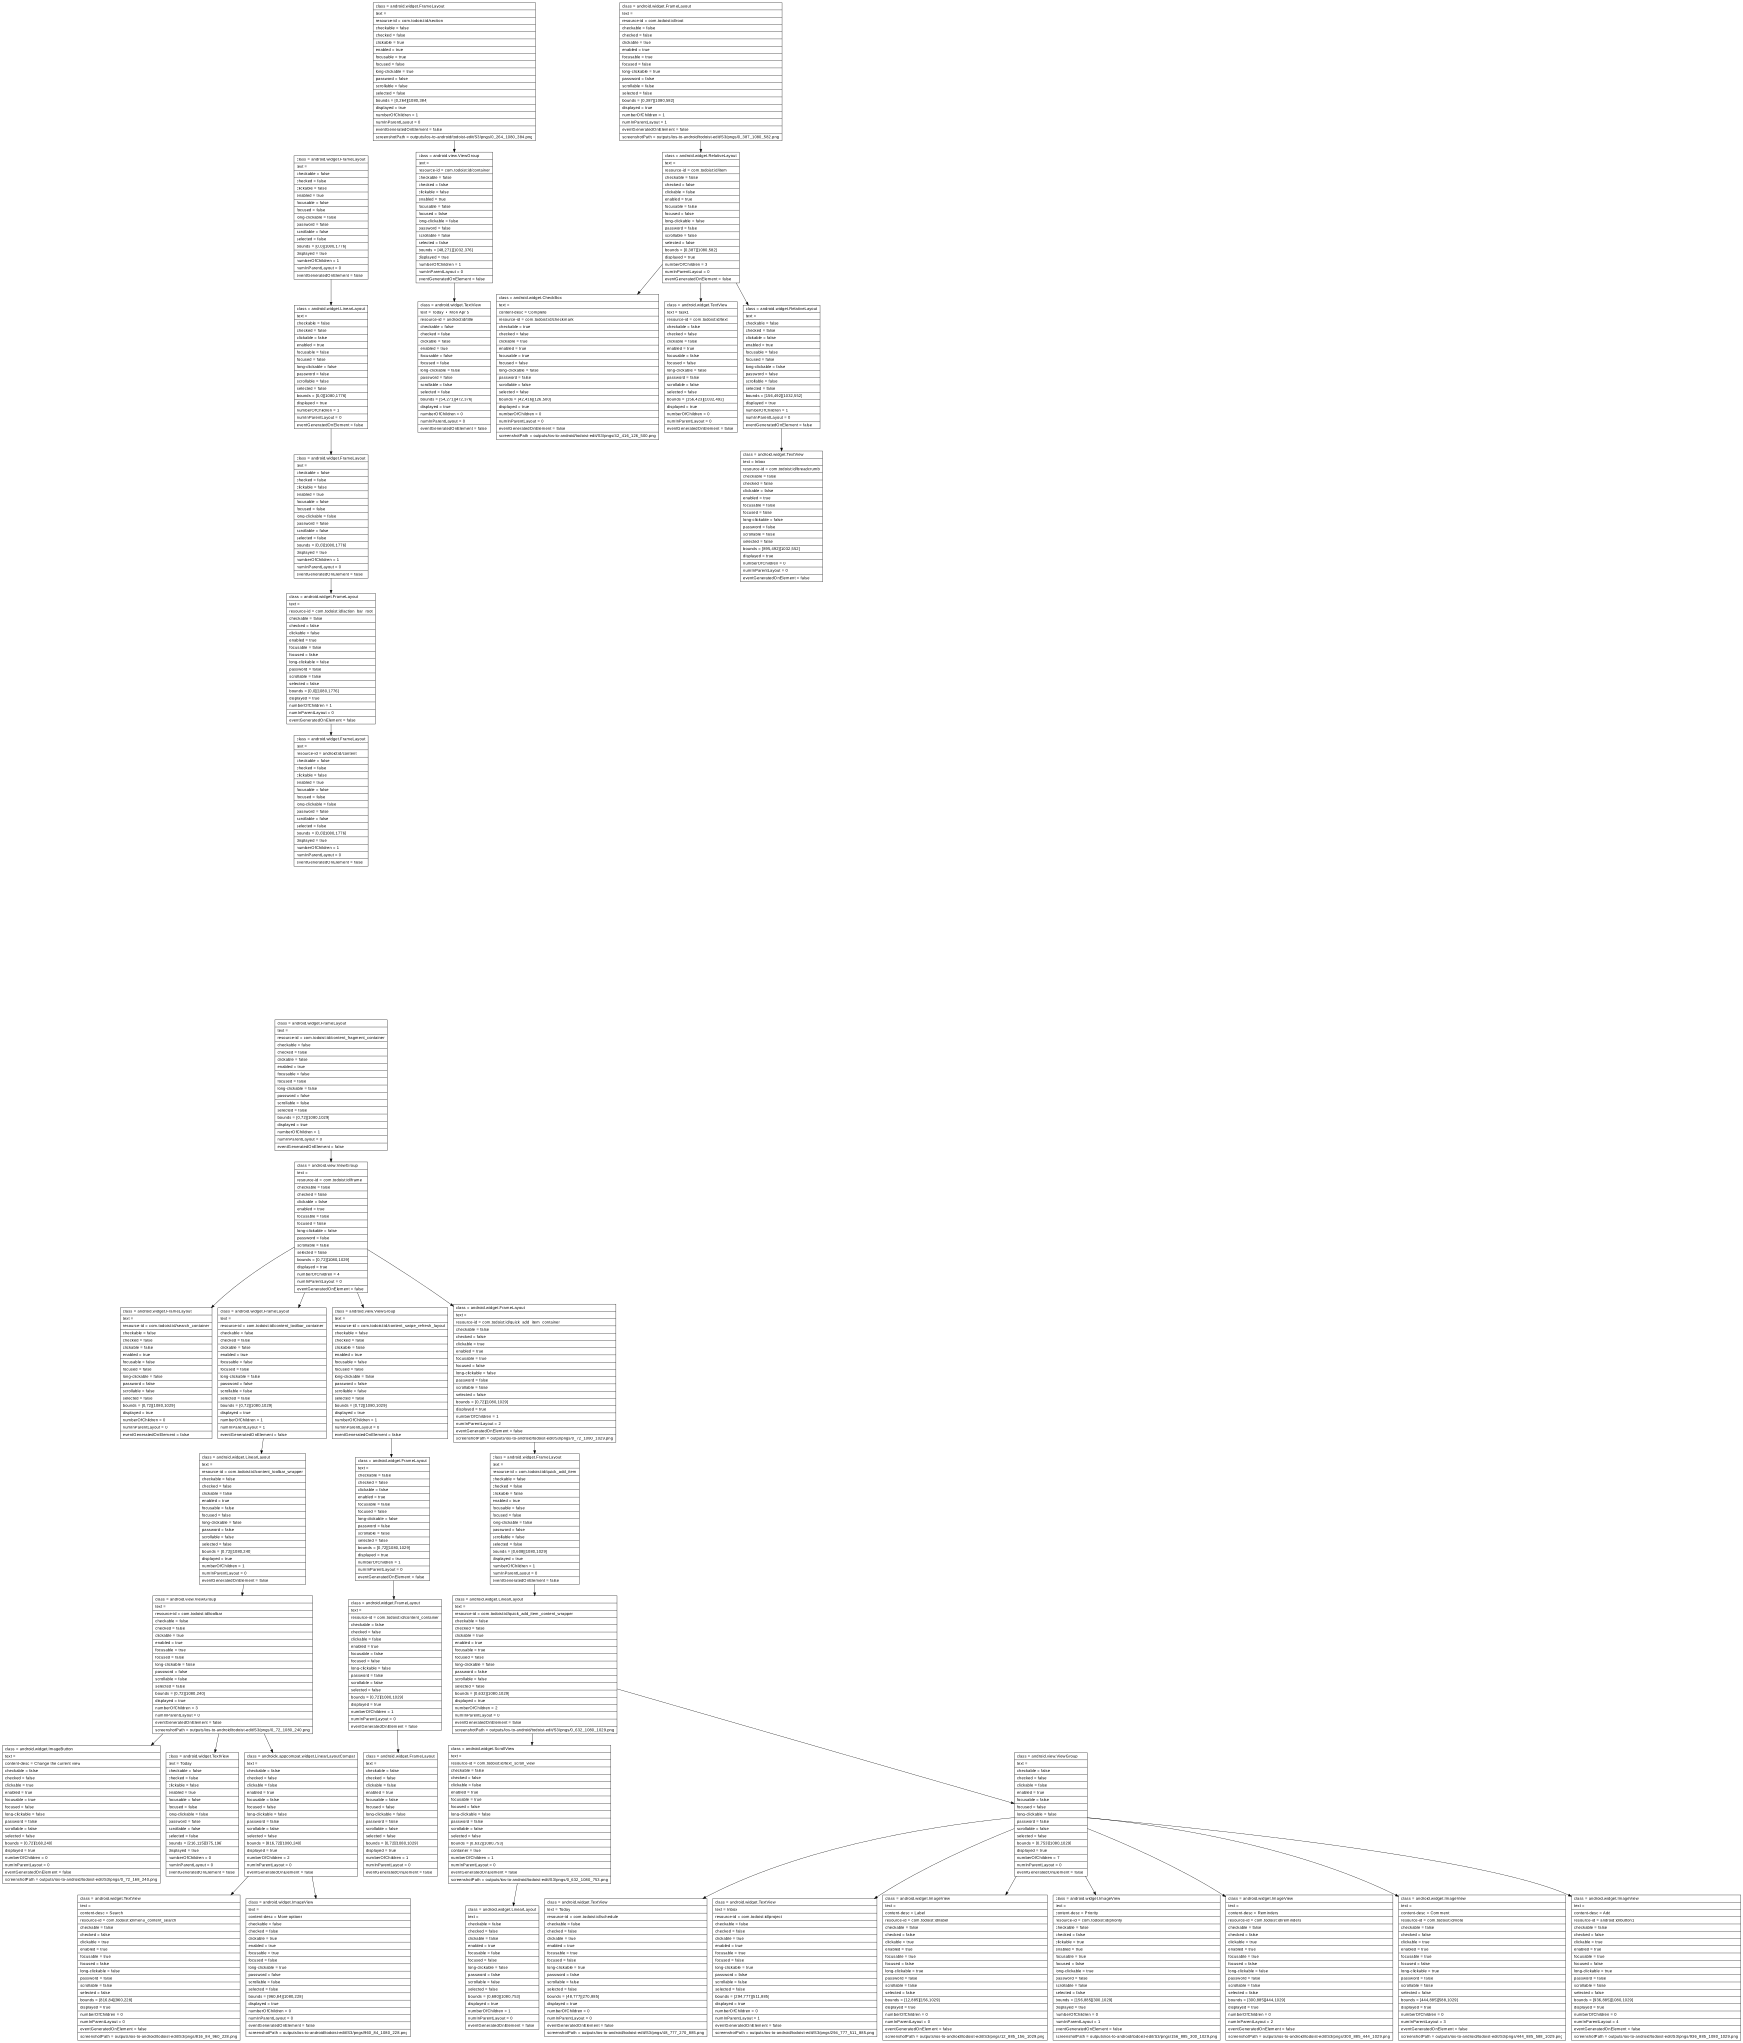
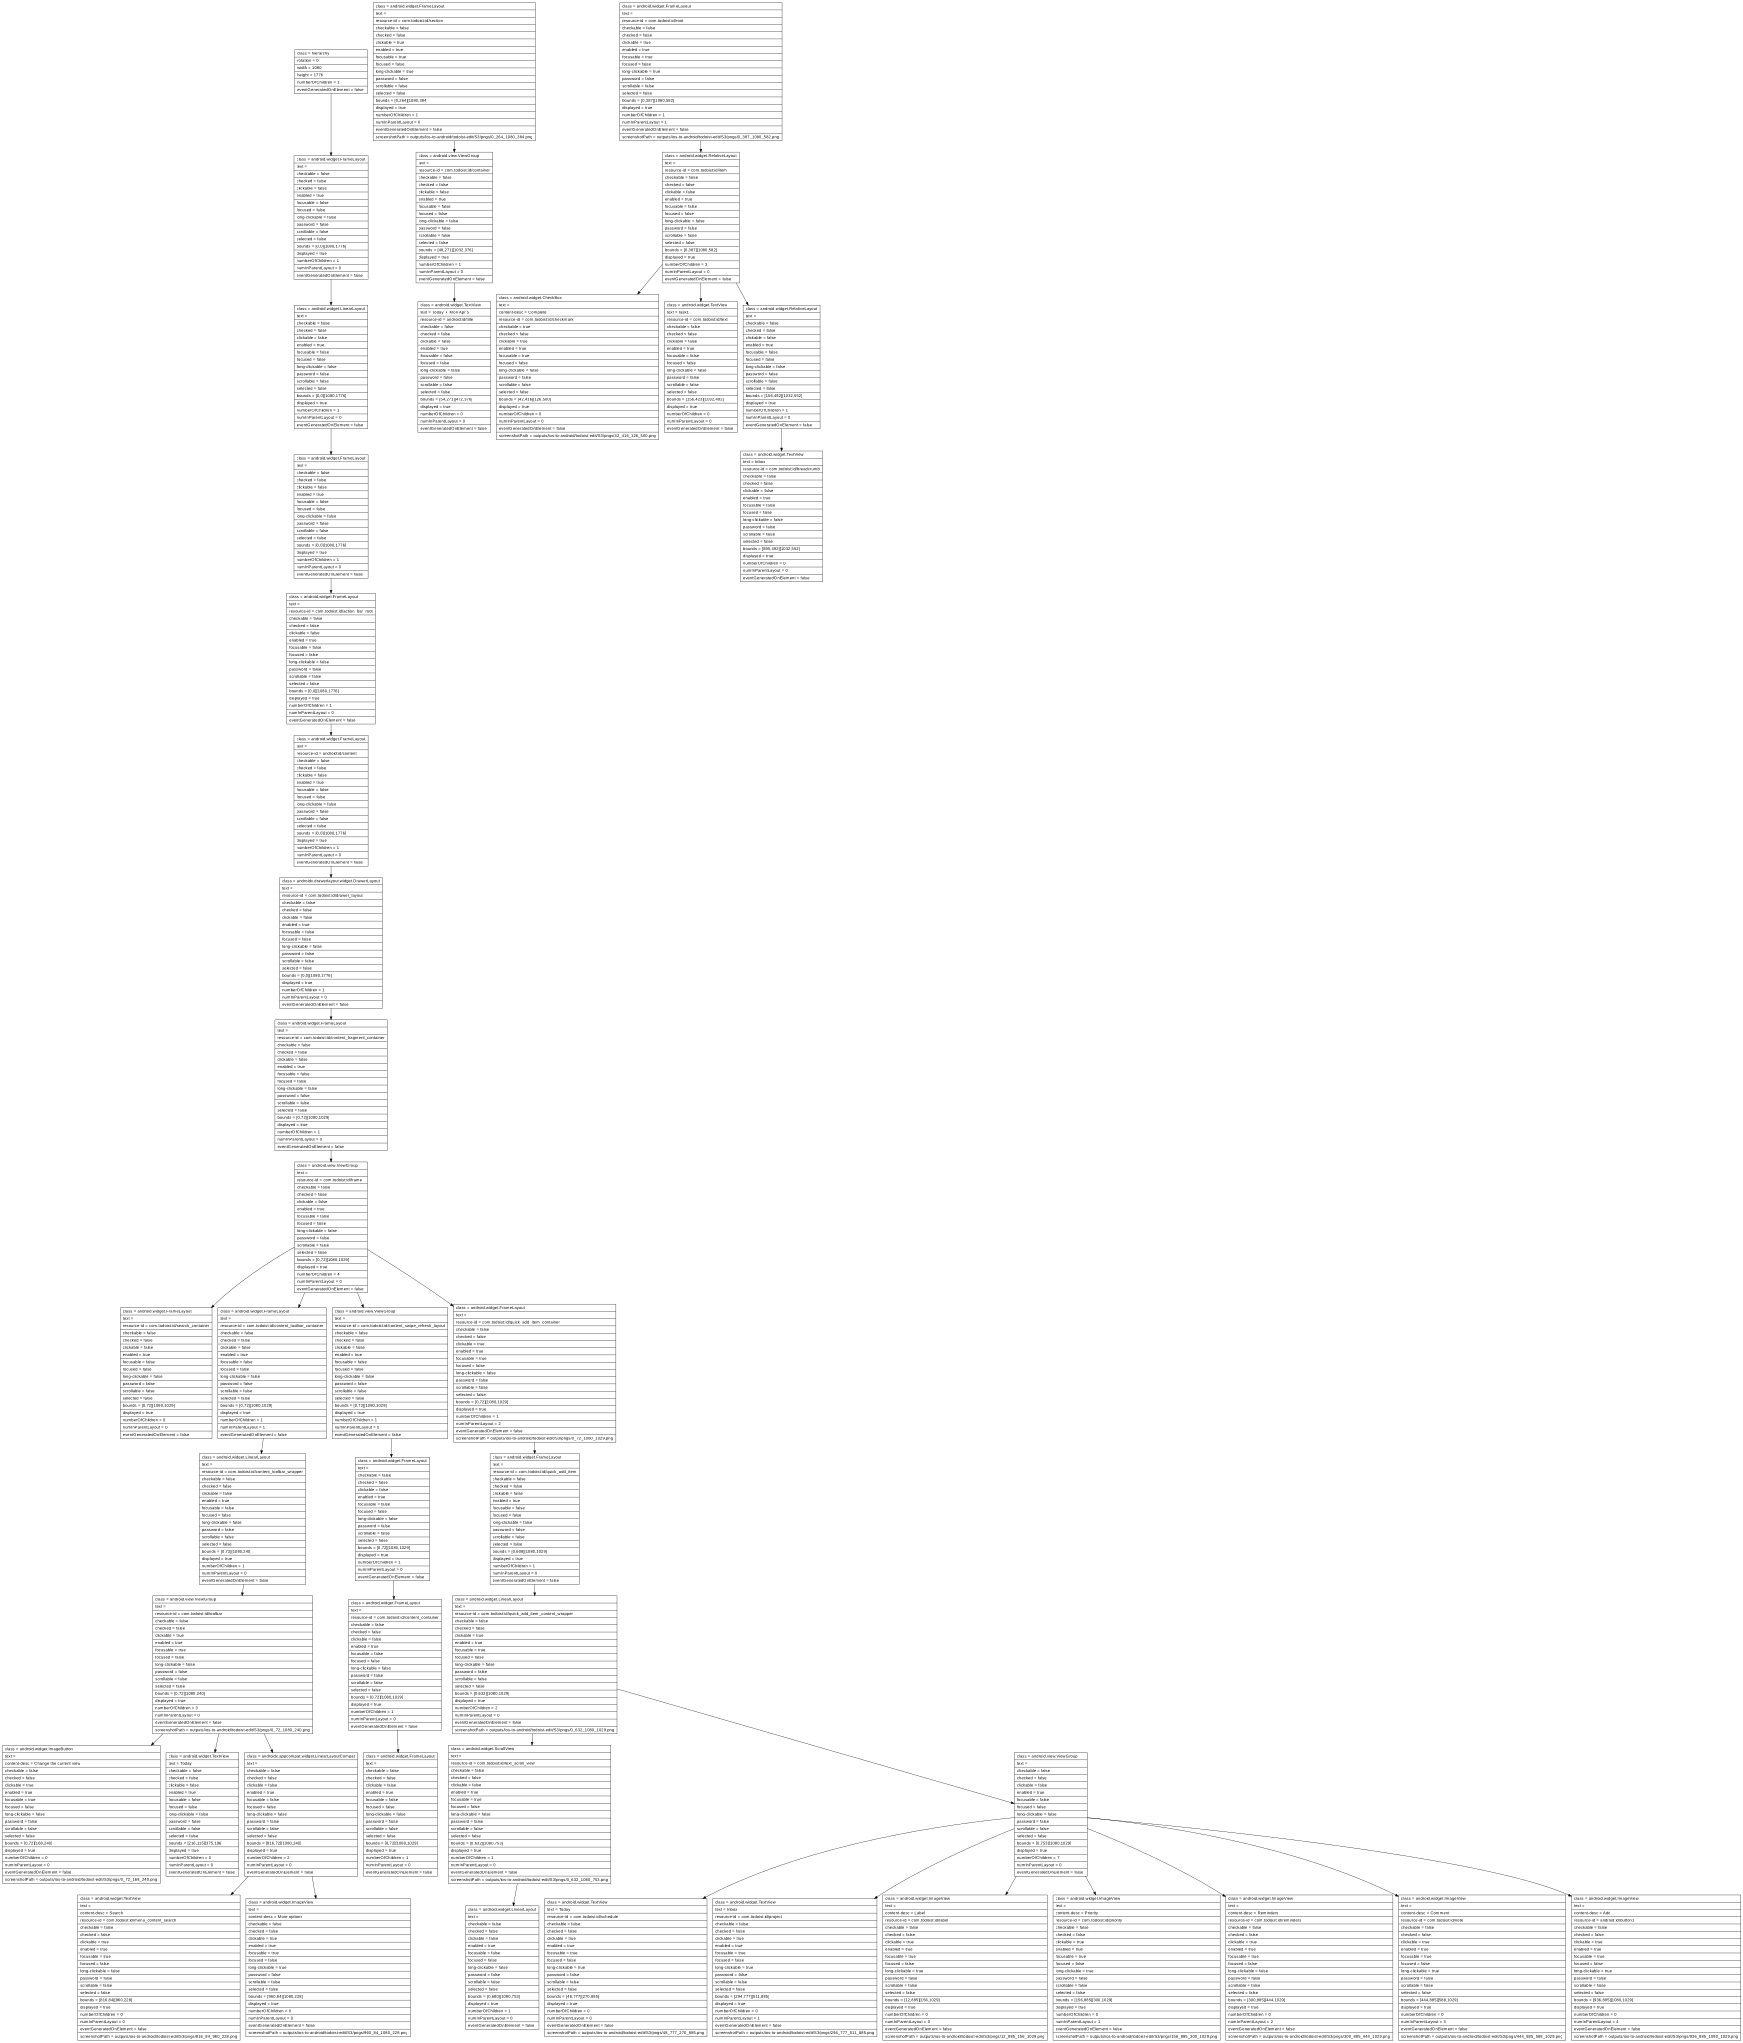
none -> (331, 72)
none -> (331, 943)
(466, 1851) -> (466, 1851)
